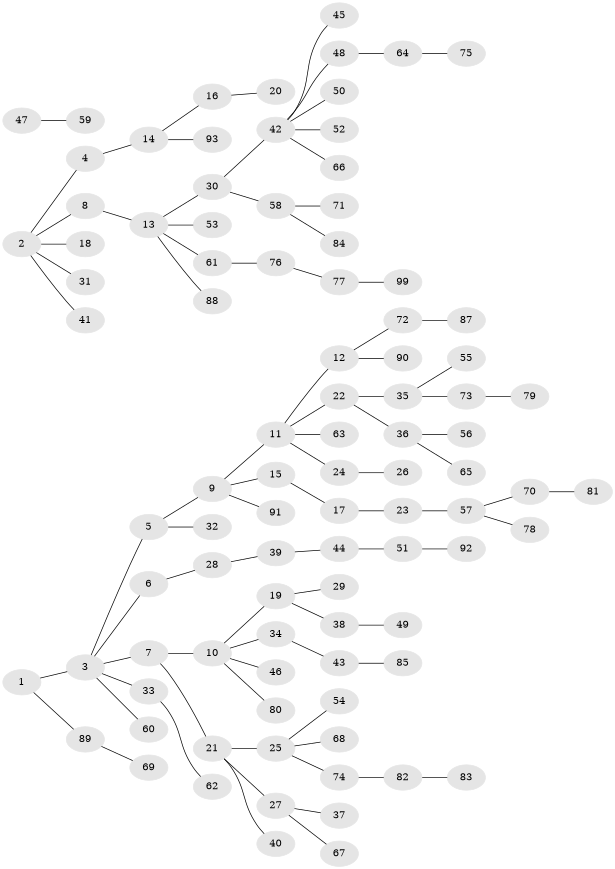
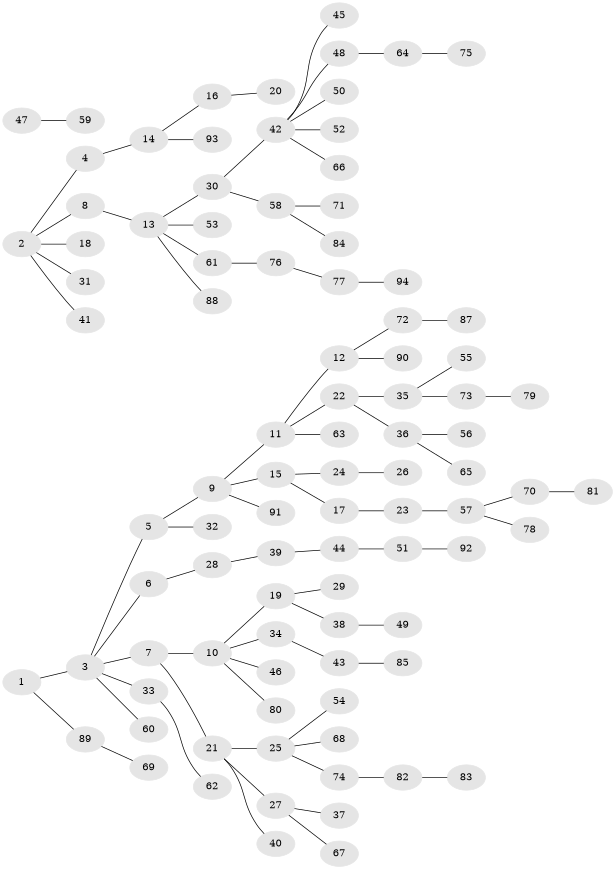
(403, 282) -> (403, 282)
(308, 454) -> (308, 474)
